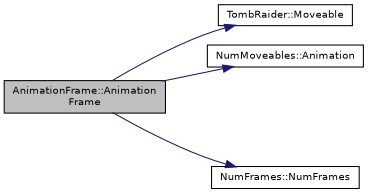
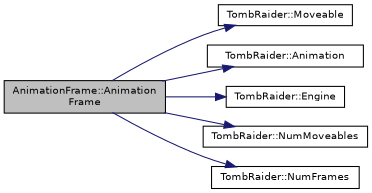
(285, 56) -> (285, 56)
none -> (285, 97)
none -> (285, 137)
(285, 178) -> (285, 178)
